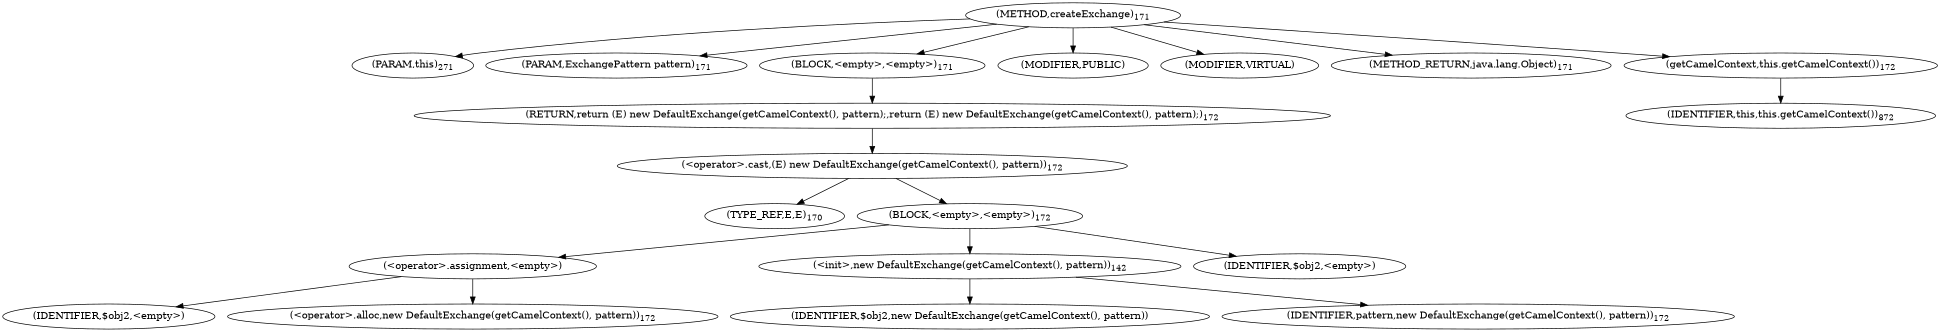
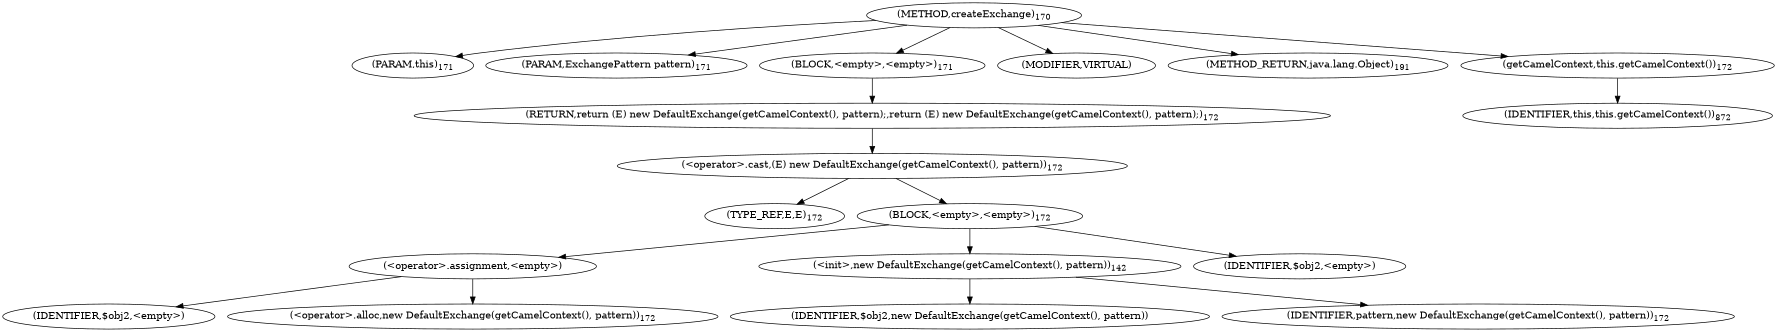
(1142, 14) -> (1043, 14)
(446, 64) -> (446, 64)
(1565, 64) -> (1402, 64)
(1073, 66) -> none
(815, 215) -> (815, 215)
